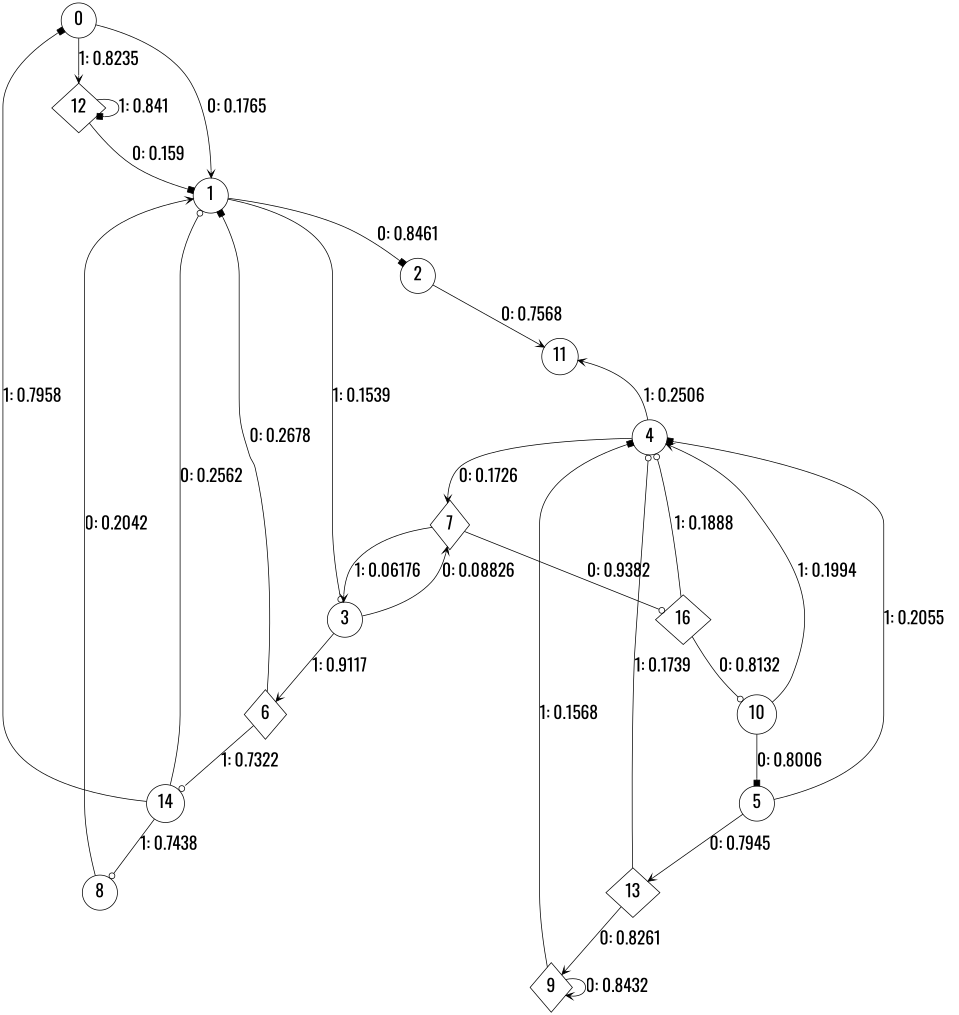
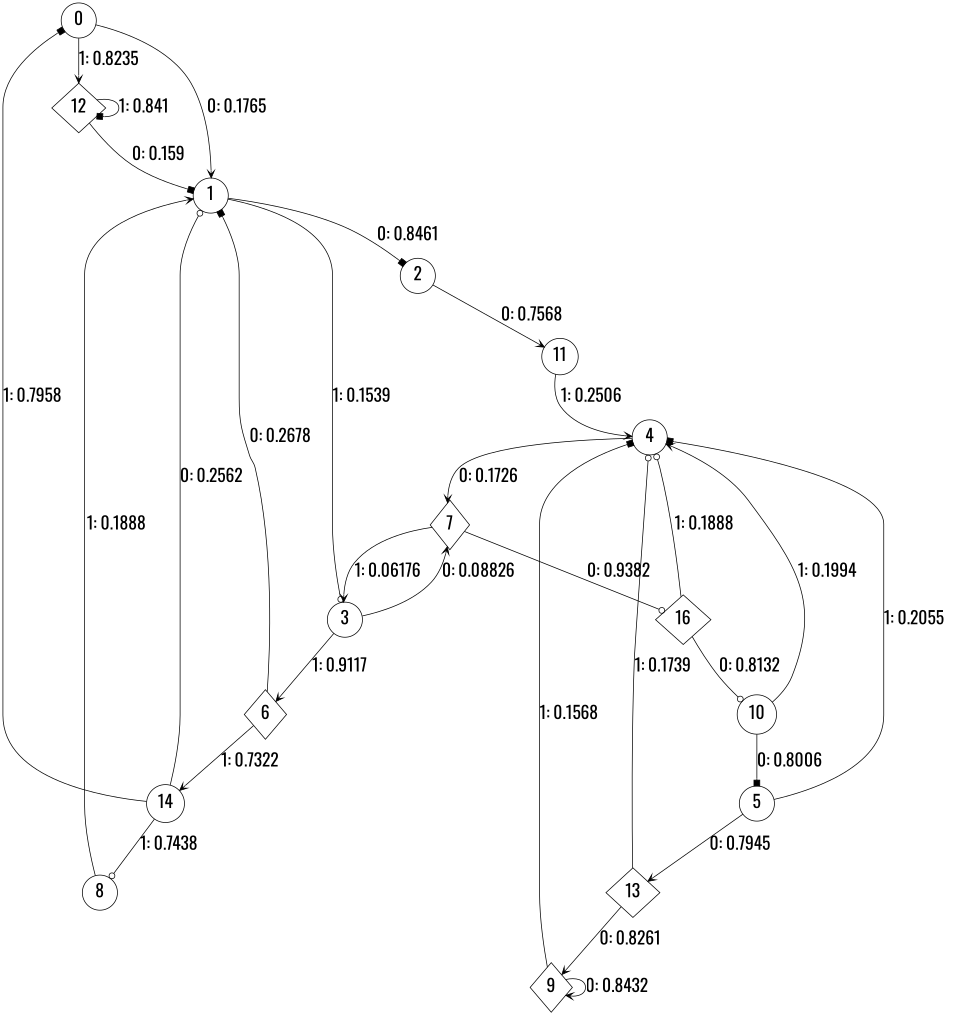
(626, 381) -> (575, 420)
(122, 525) -> (122, 525)
(219, 756) -> (219, 756)
